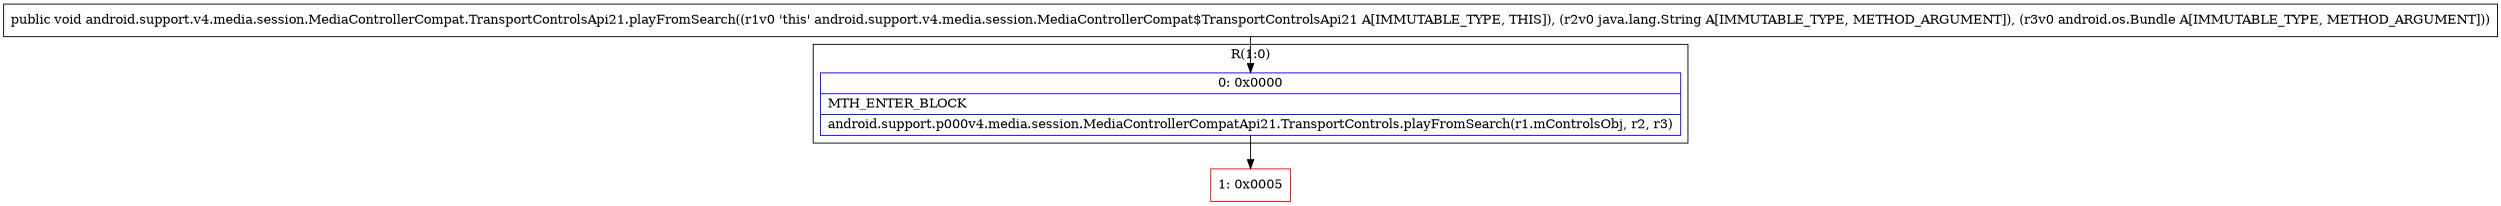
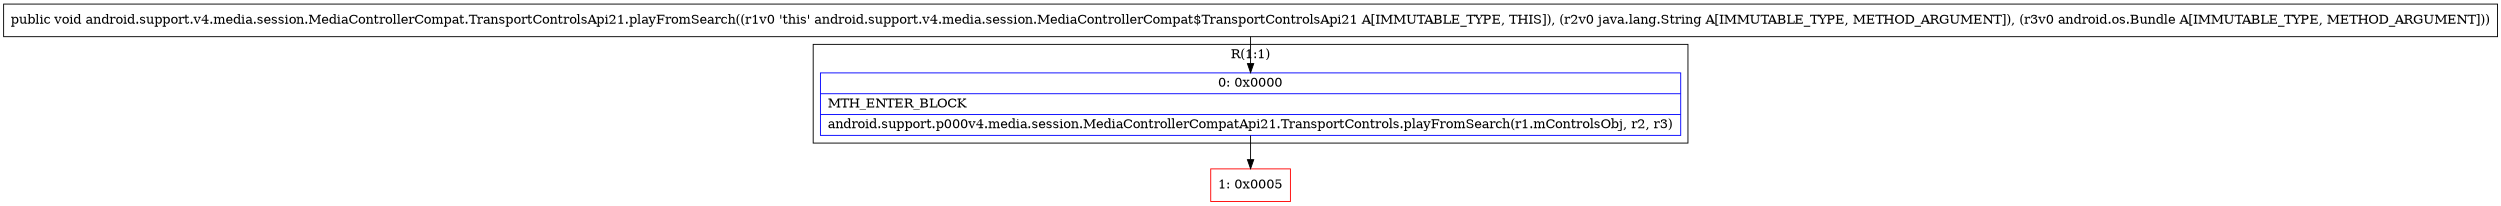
(1251, 55) -> (1251, 55)
